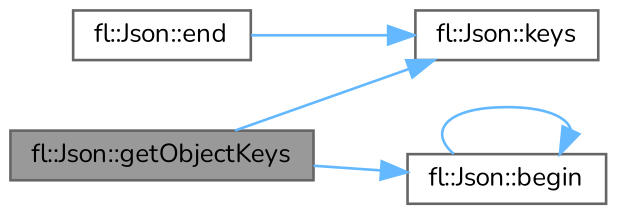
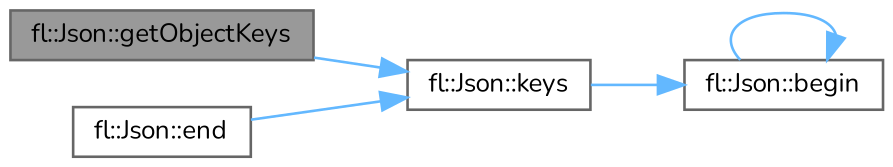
(347, 168) -> (624, 85)
